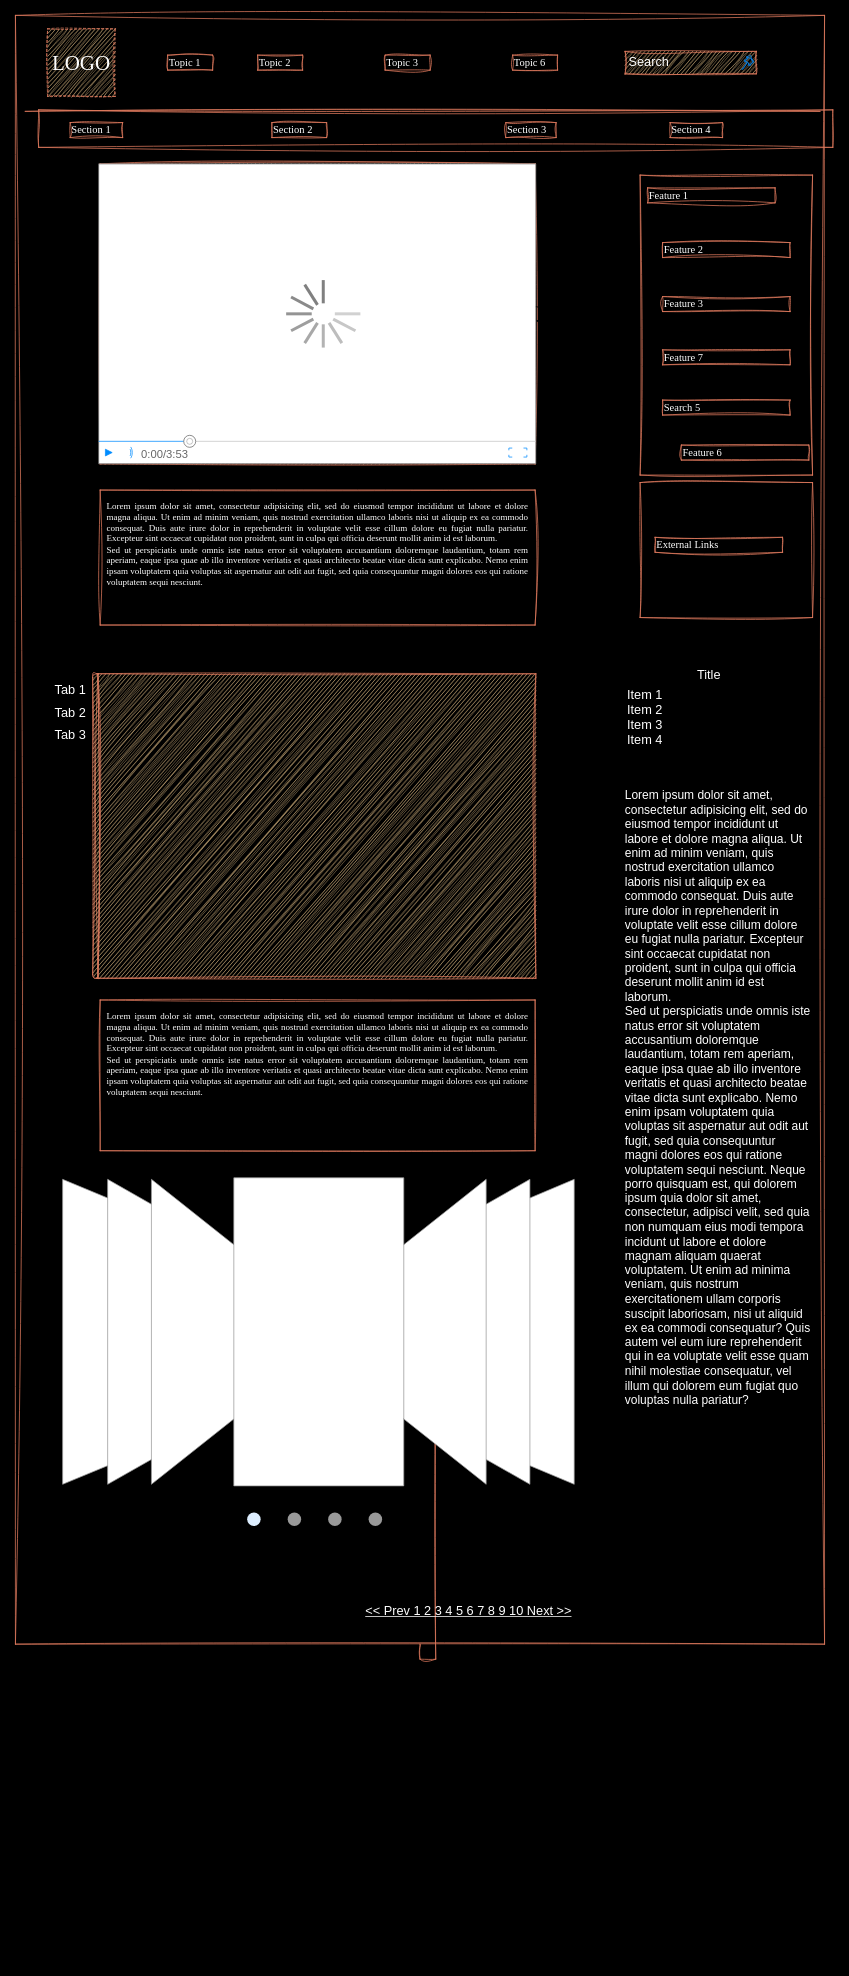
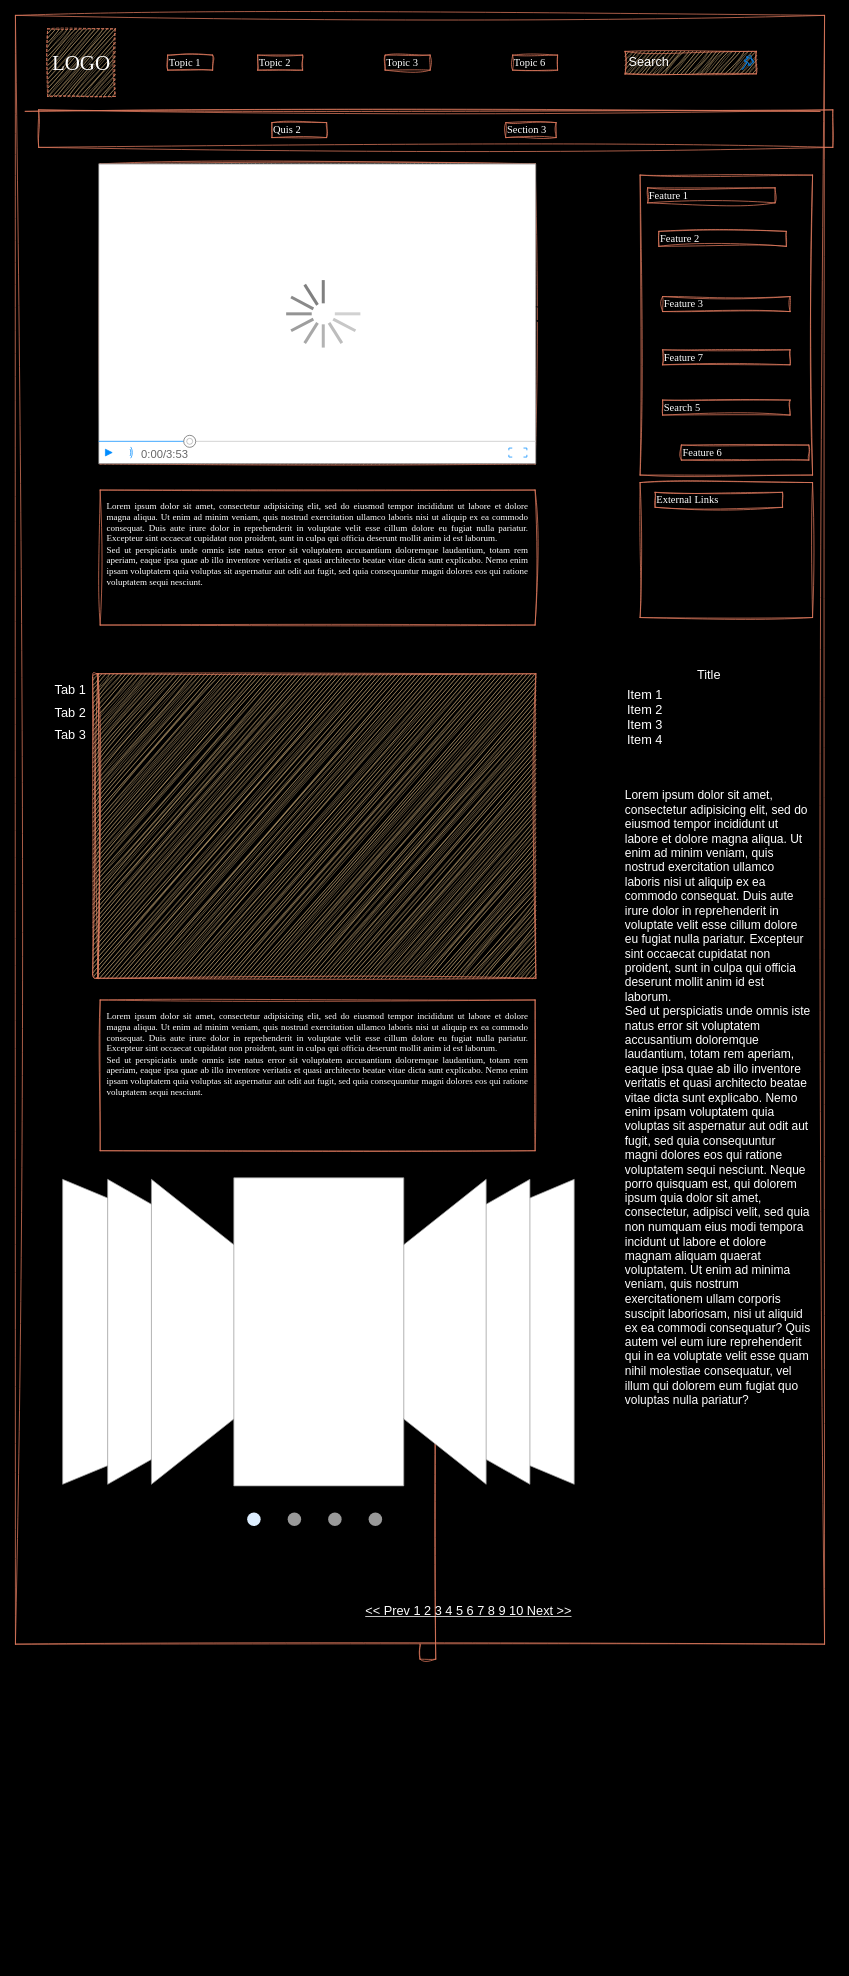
(96, 130) -> none
(696, 130) -> none
(297, 131) -> (288, 131)
(726, 250) -> (723, 239)
(719, 545) -> (719, 500)
